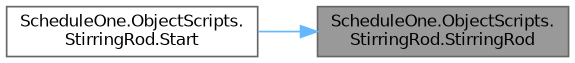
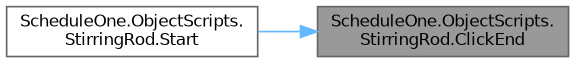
(443, 32) -> (443, 32)
